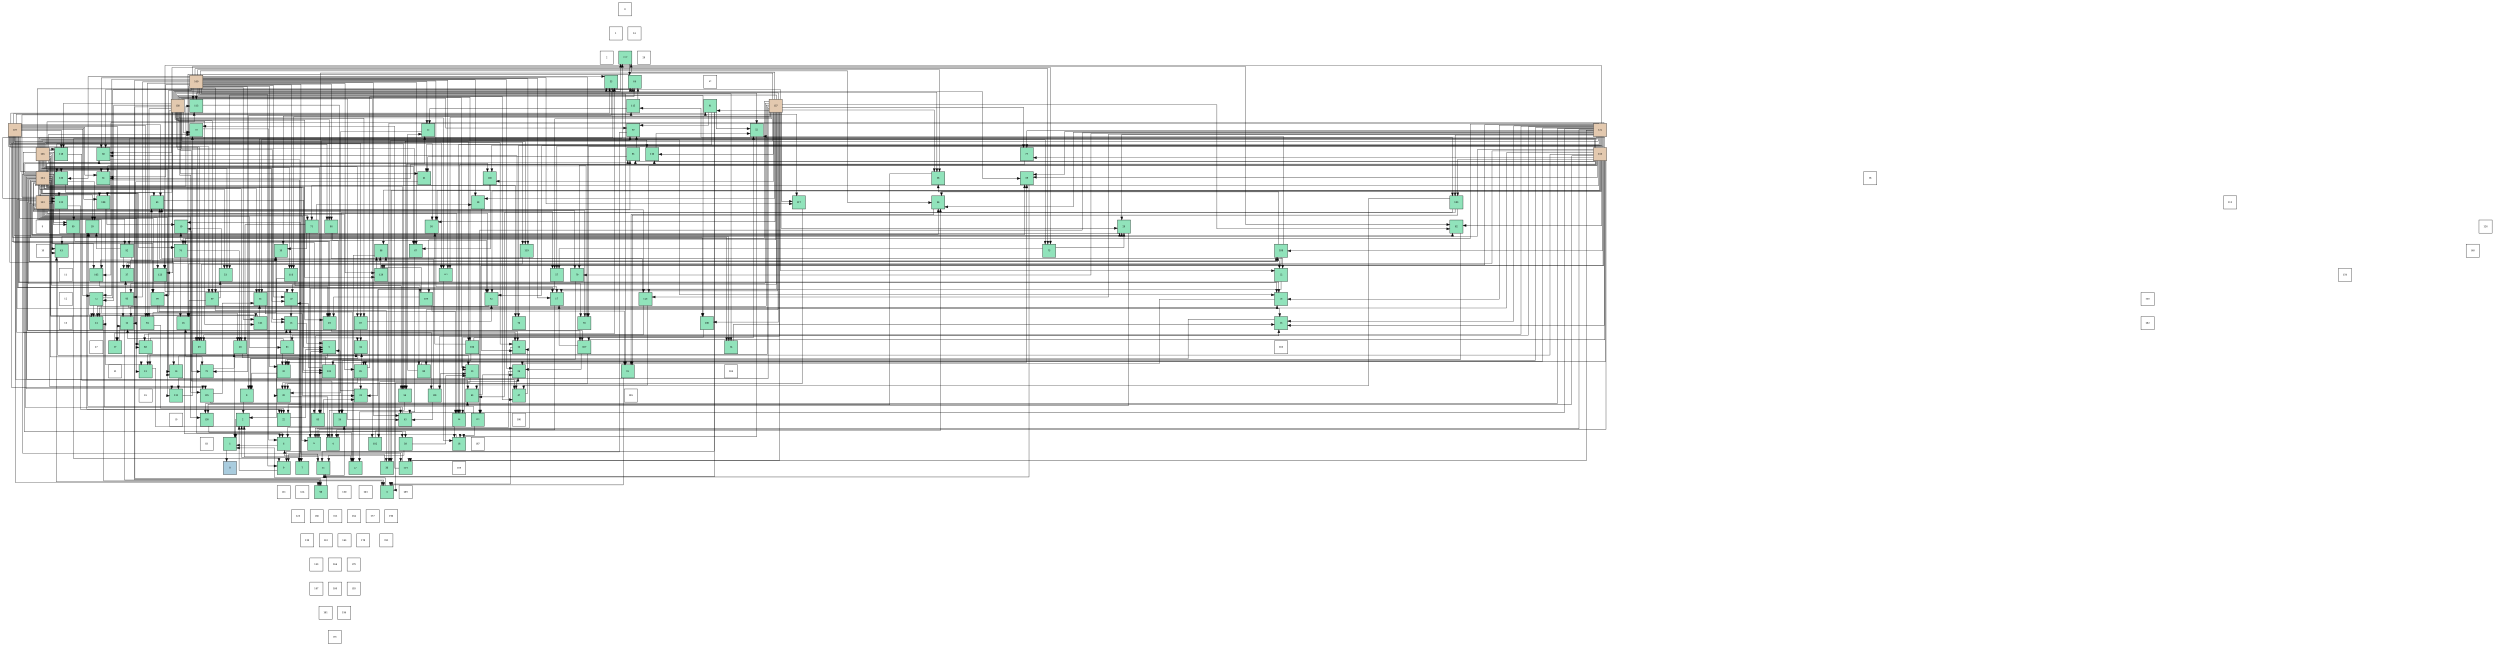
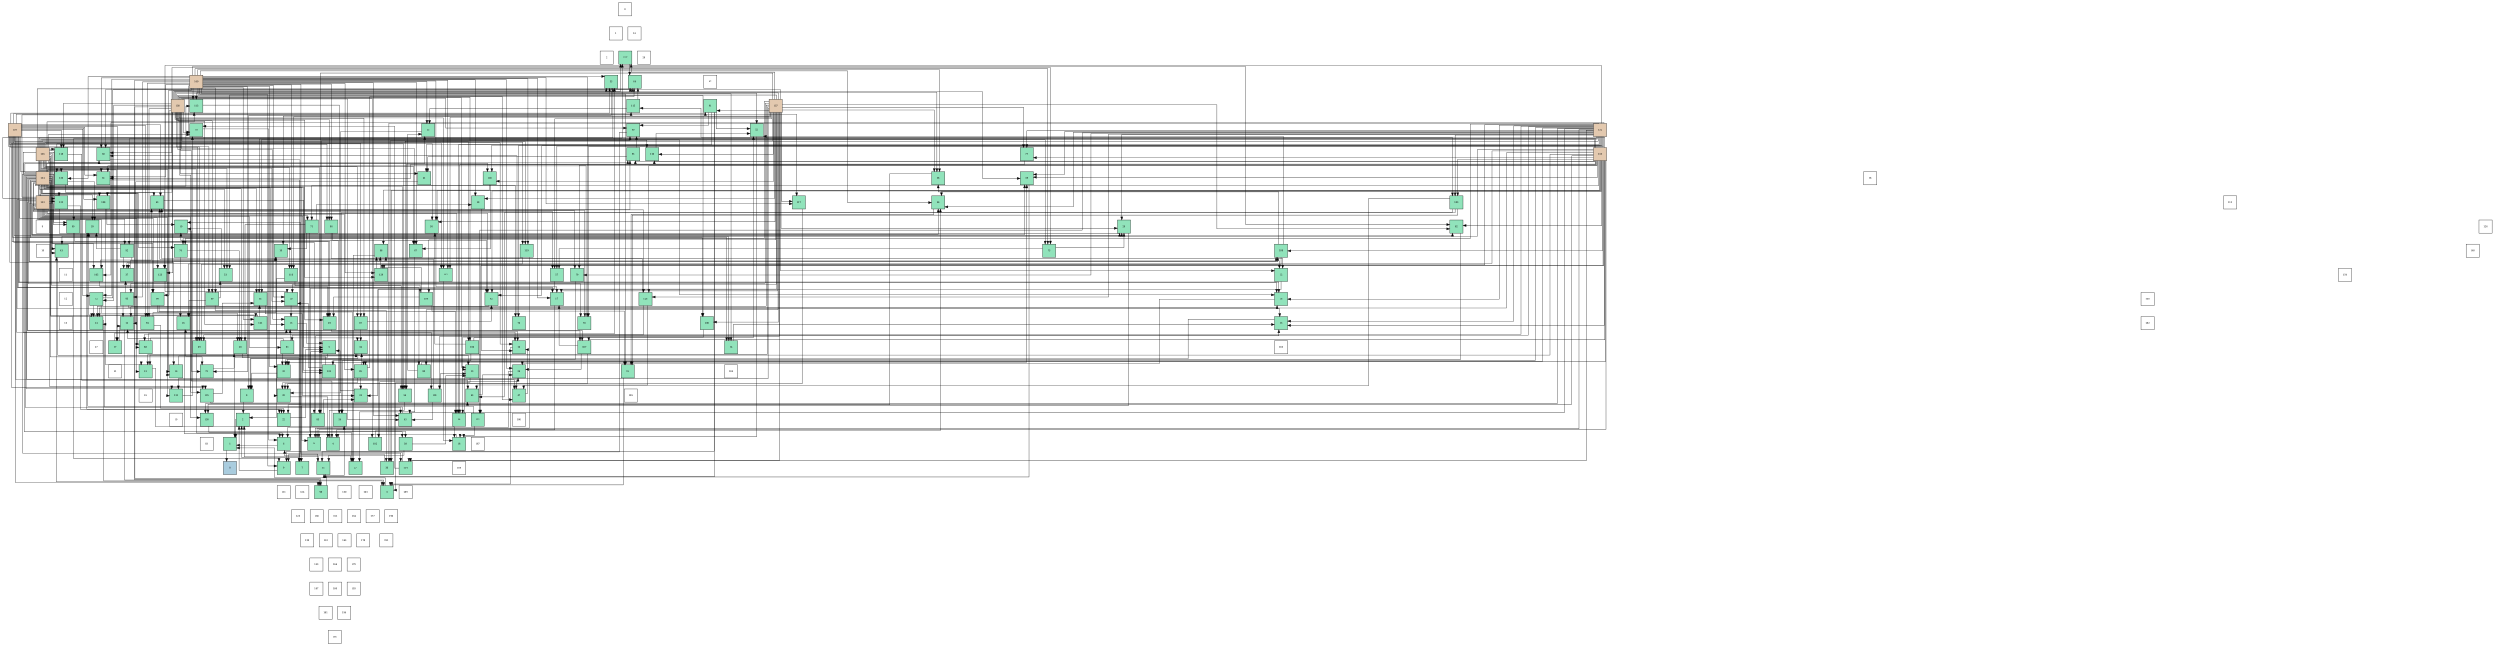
(204, 74) -> none
(235, 168) -> (230, 188)
